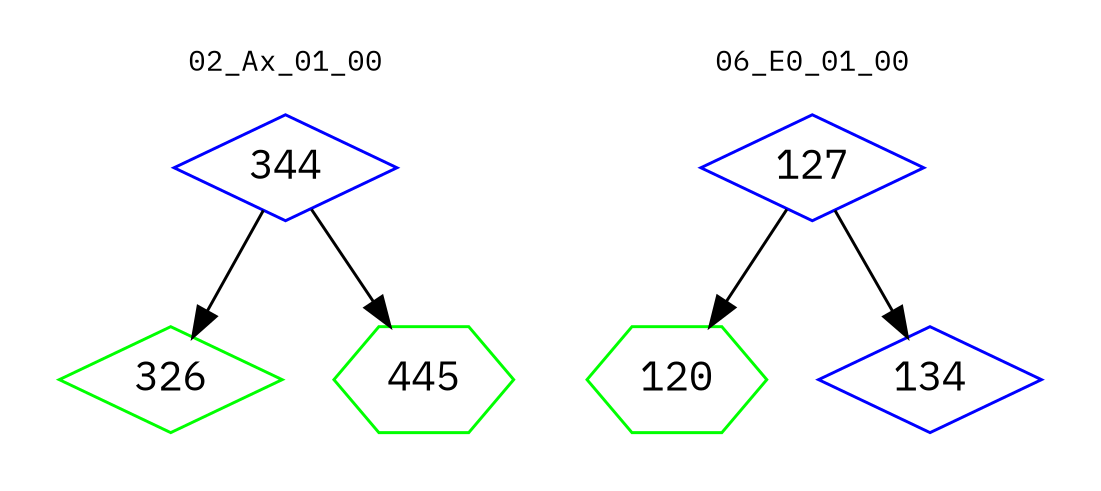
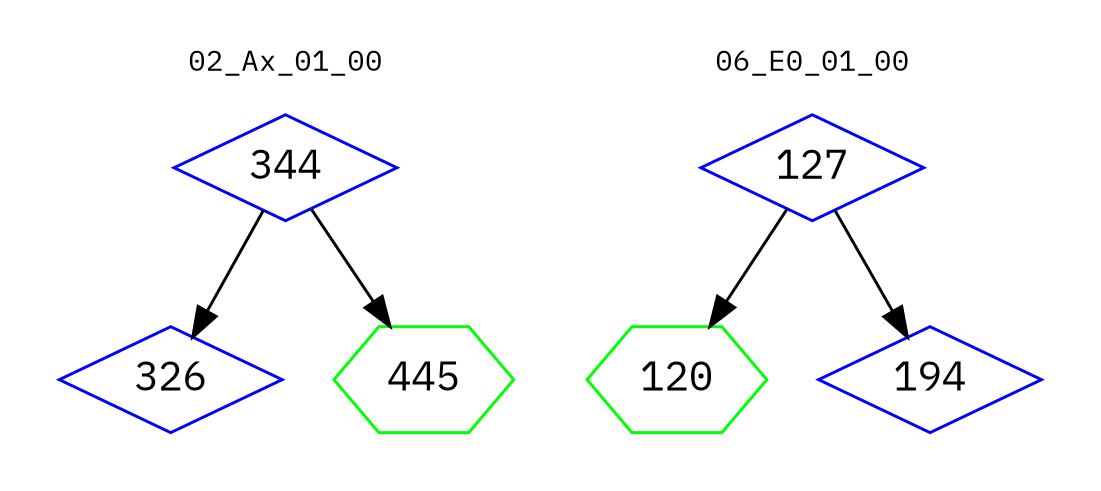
(171, 380) -> (171, 380)
(930, 380) -> (930, 380)
